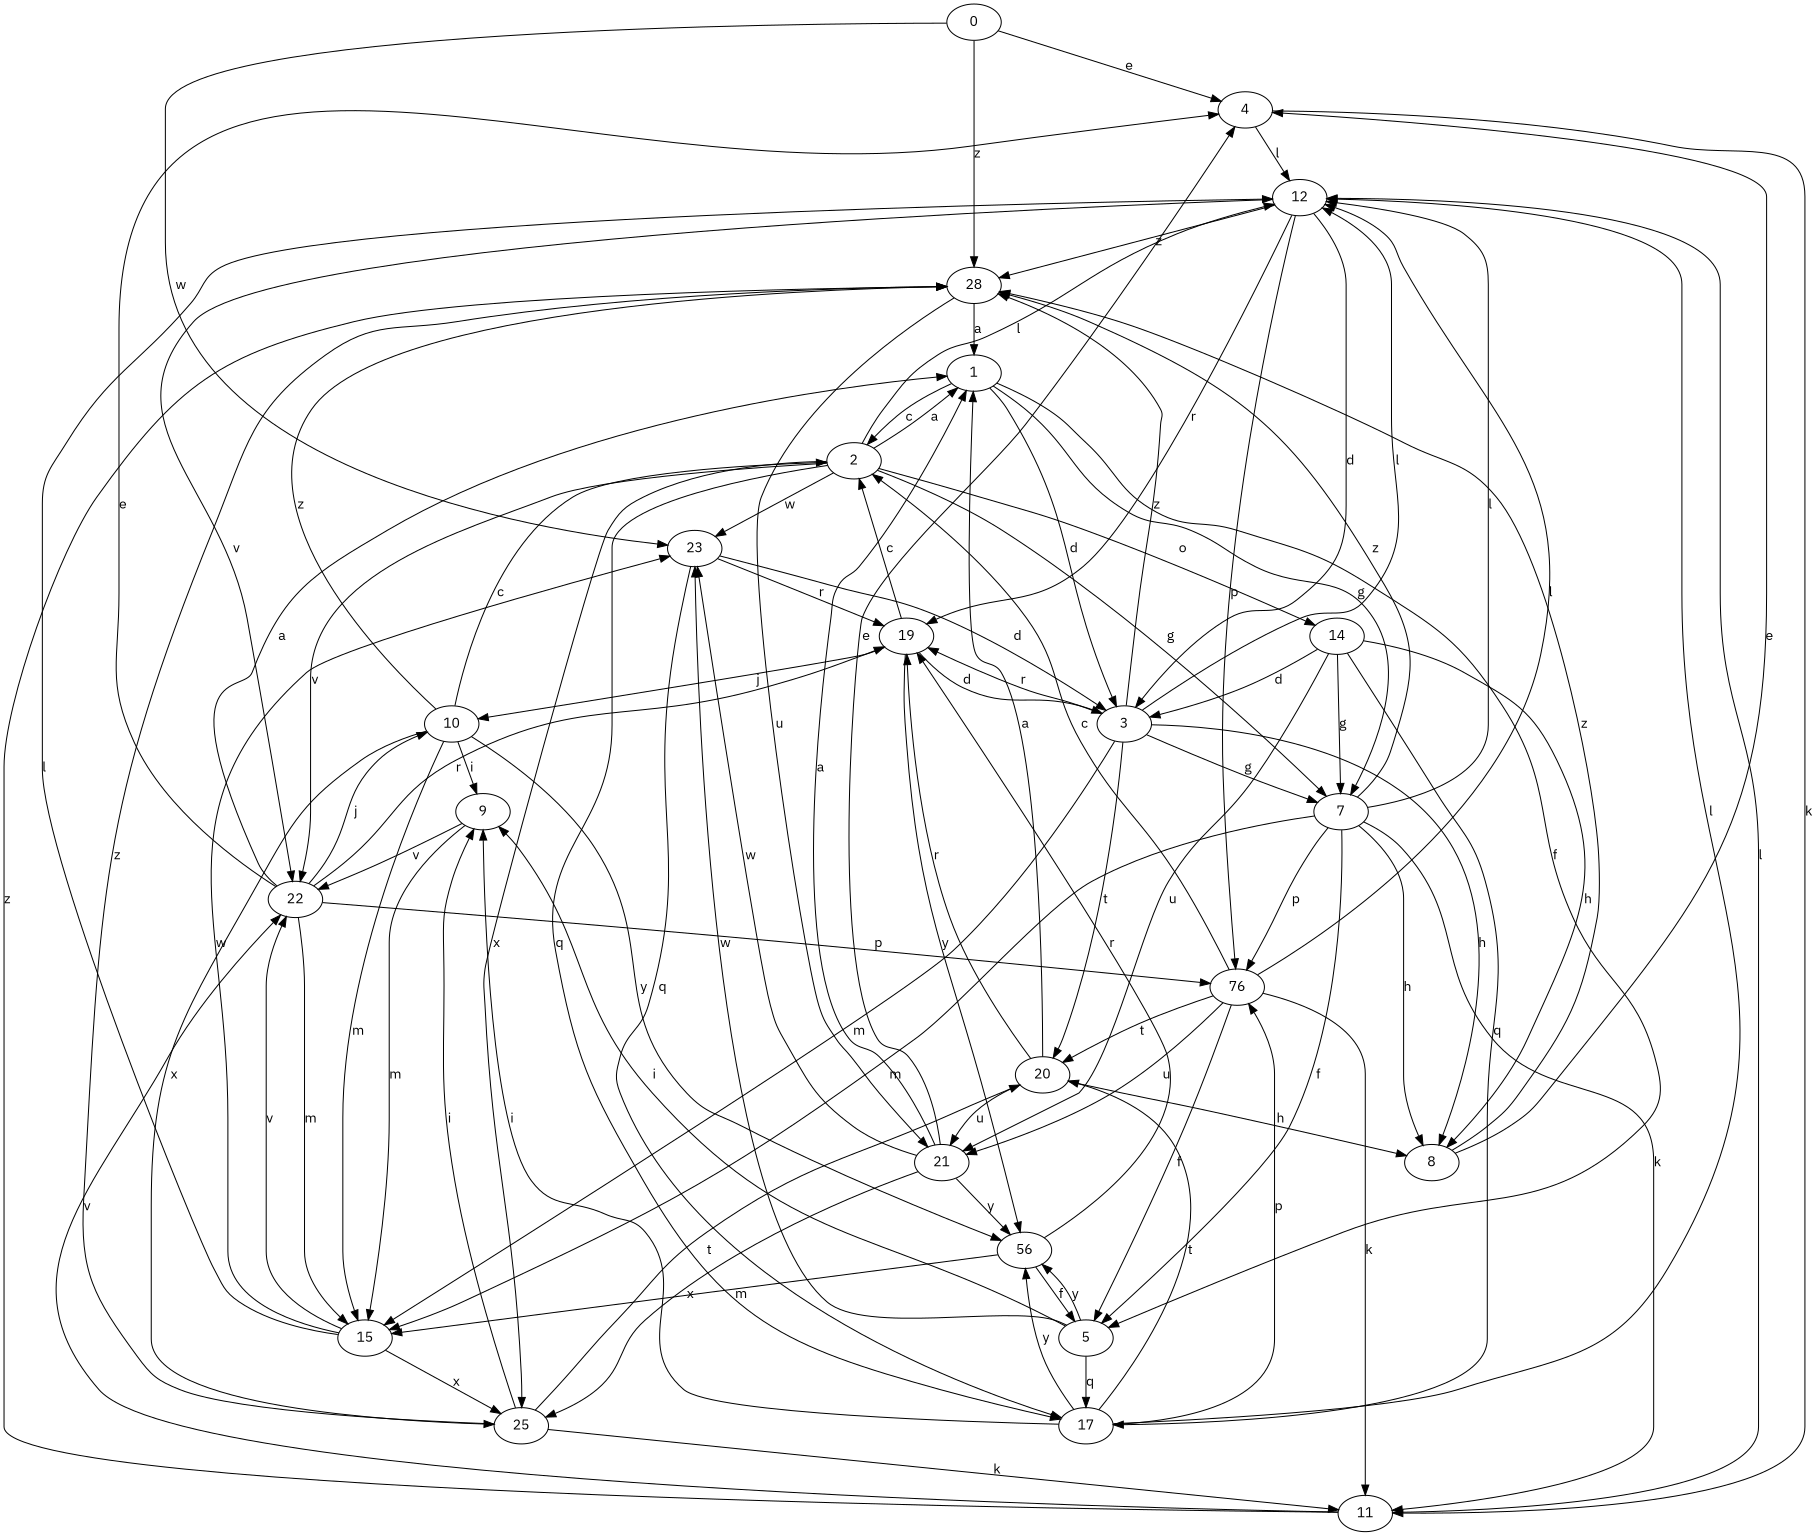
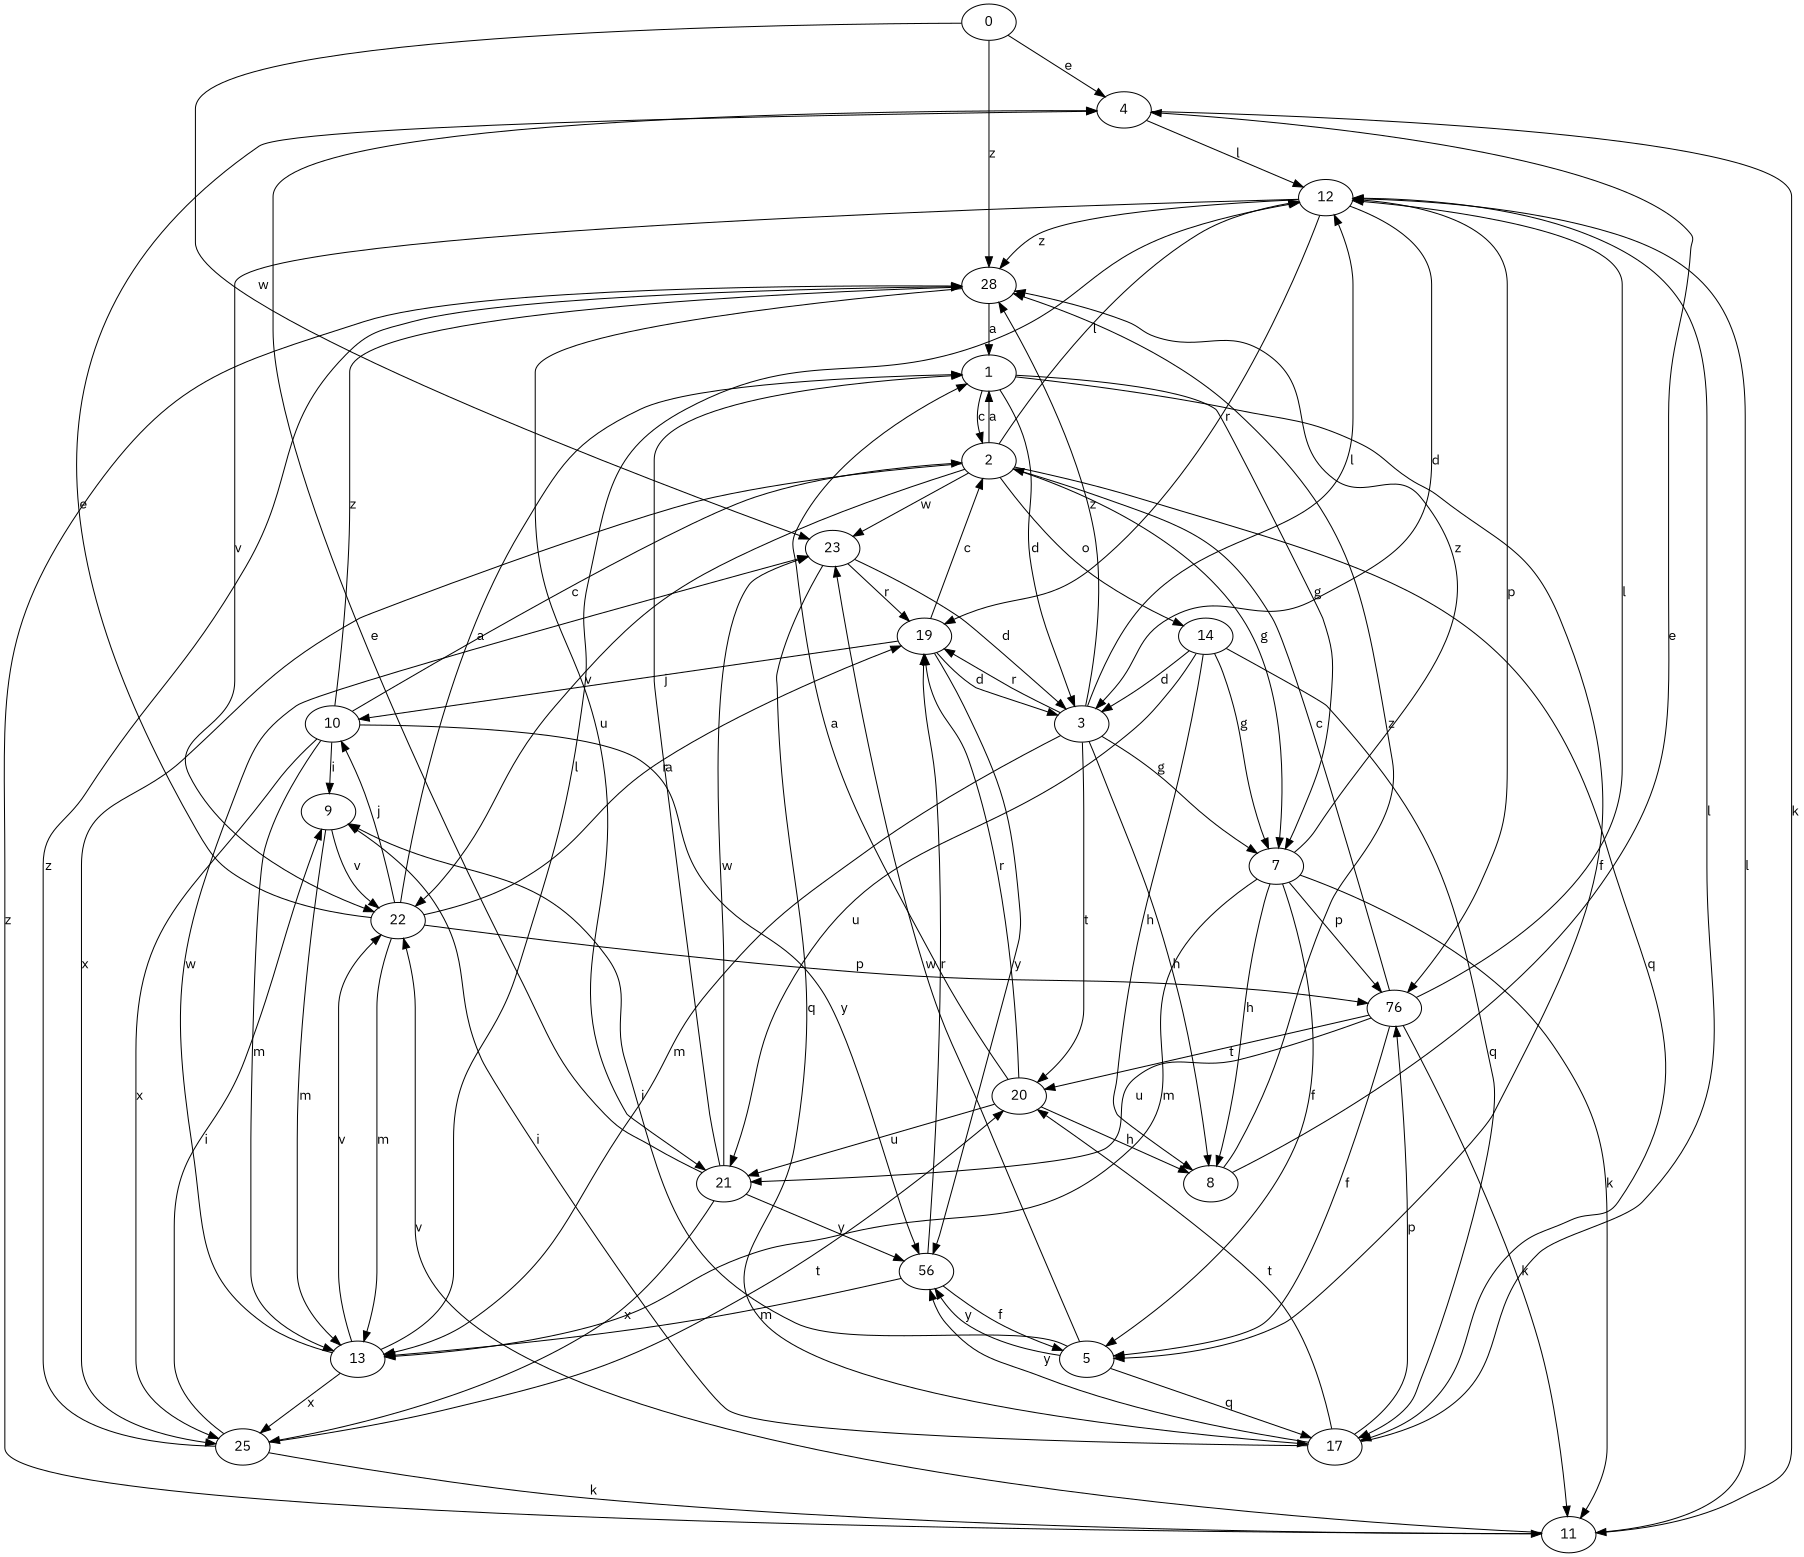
(1488, 508) -> none
(365, 1338) -> (358, 1359)
